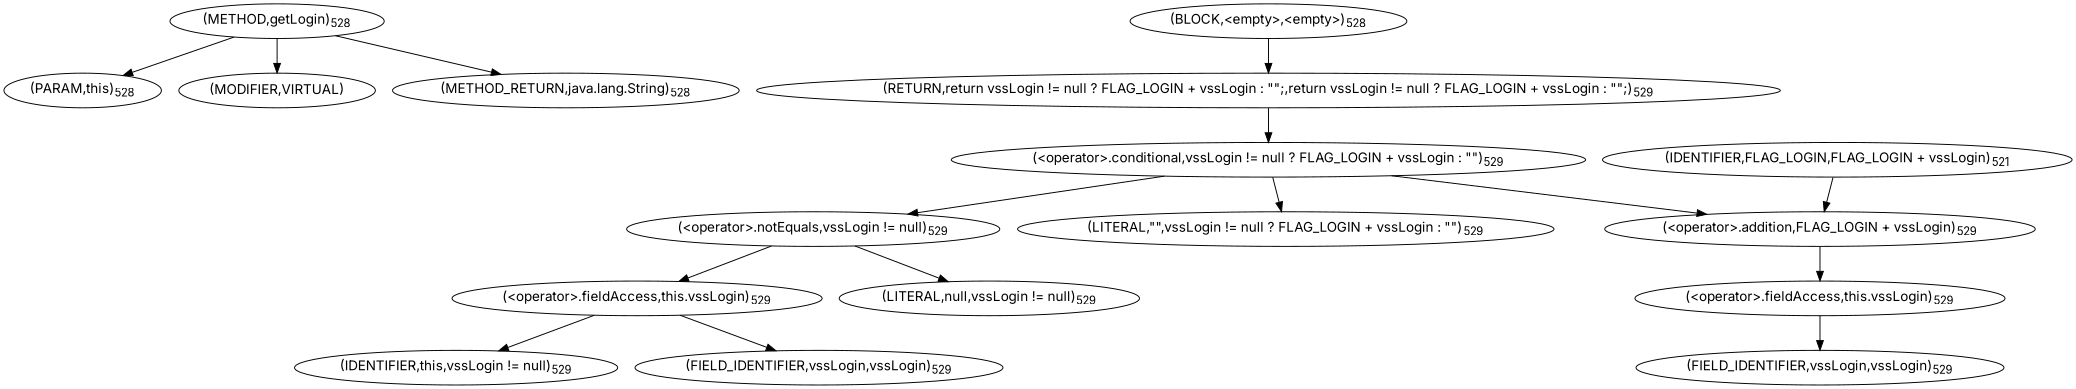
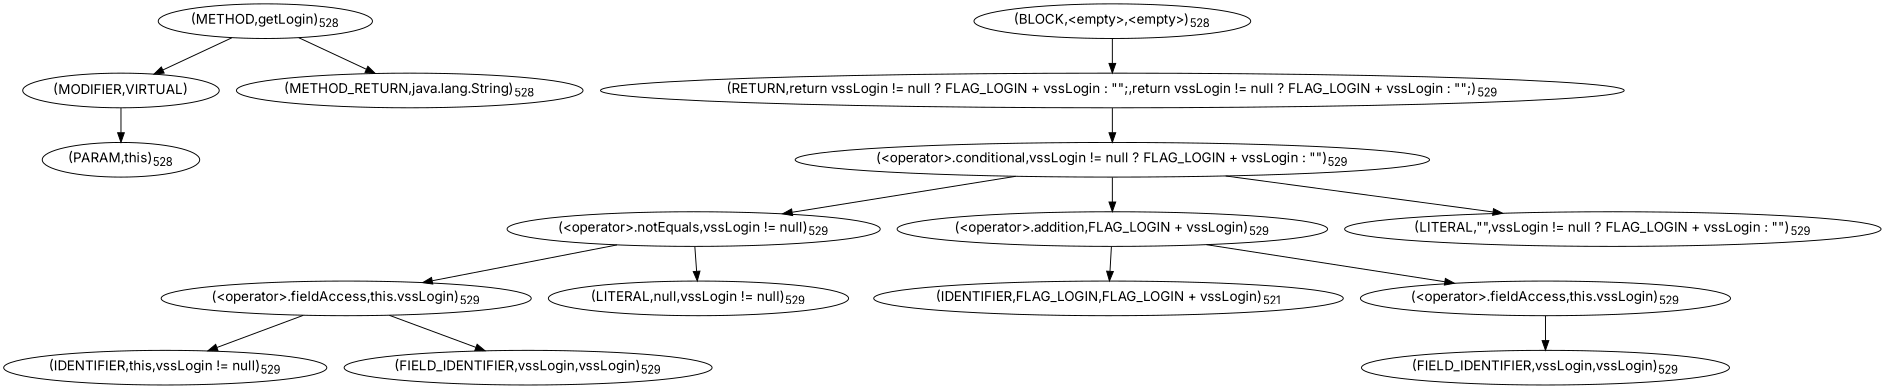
(183, 55) -> (121, 120)
(1830, 190) -> (1111, 259)
